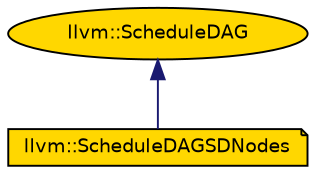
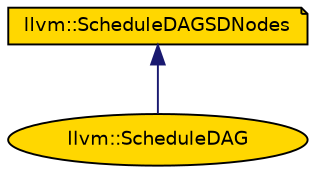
(158, 104) -> (158, 89)
